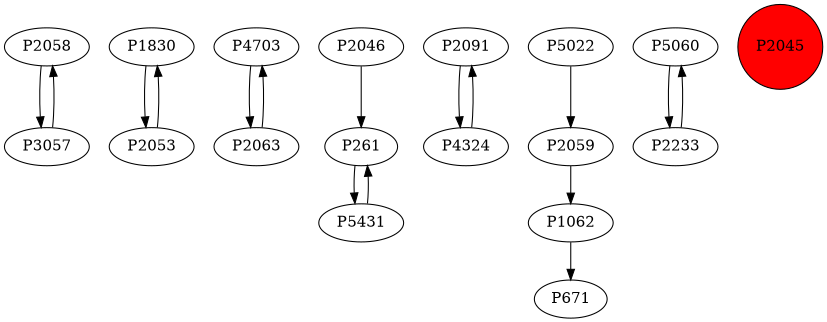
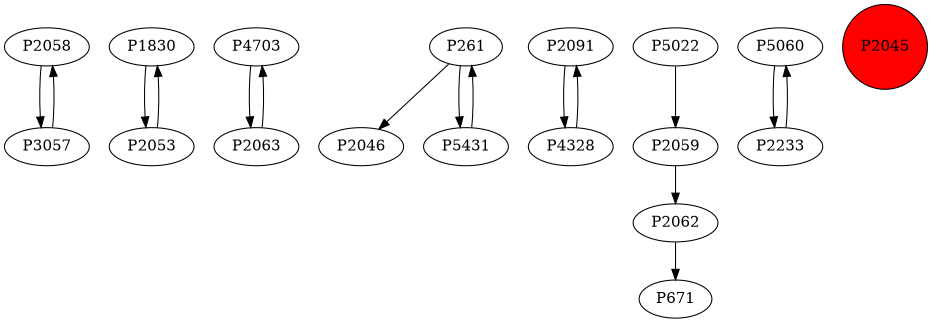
(361, 92) -> (418, 93)
(466, 147) -> (571, 147)
(571, 223) -> (676, 223)
